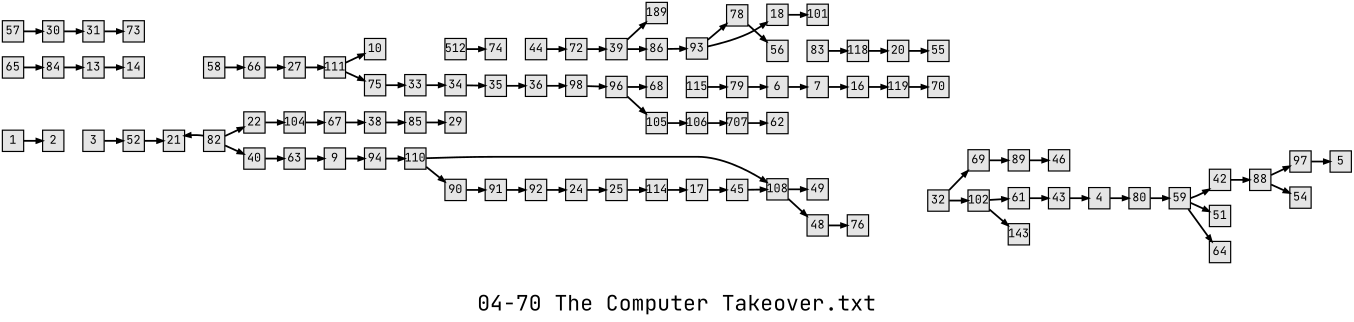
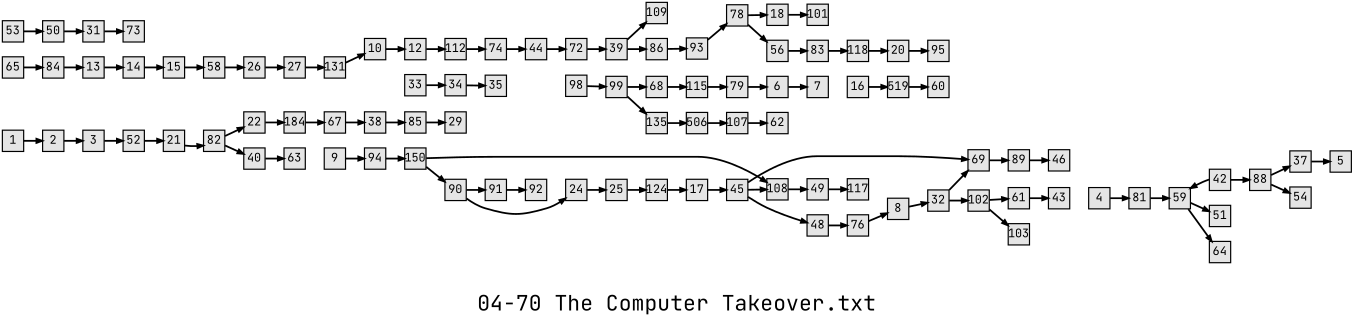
(657, 13) -> (657, 13)
(13, 31) -> (13, 31)
(53, 31) -> (53, 31)
(736, 39) -> (754, 15)
none -> (415, 49)
(456, 49) -> (456, 49)
none -> (513, 49)
none -> (795, 51)
(938, 51) -> (938, 51)
none -> (174, 67)
(254, 67) -> (254, 67)
(335, 67) -> (335, 67)
(375, 85) -> none
(536, 86) -> none
(617, 87) -> (617, 87)
none -> (674, 87)
(835, 87) -> none
(898, 87) -> (898, 87)
(938, 87) -> (938, 87)
(295, 122) -> (295, 122)
(657, 123) -> (657, 123)
(697, 123) -> (697, 123)
(737, 123) -> (737, 123)
(197, 135) -> (191, 146)
none -> (70, 141)
none -> (852, 156)
(312, 159) -> none
(415, 159) -> (415, 159)
(1300, 162) -> (1300, 162)
none -> (858, 189)
(553, 190) -> (513, 214)
(657, 190) -> (657, 190)
(1197, 196) -> (1202, 182)
(1076, 198) -> none
(1140, 198) -> (1140, 198)
(795, 205) -> (774, 211)
none -> (898, 209)
(1019, 234) -> (1019, 234)
